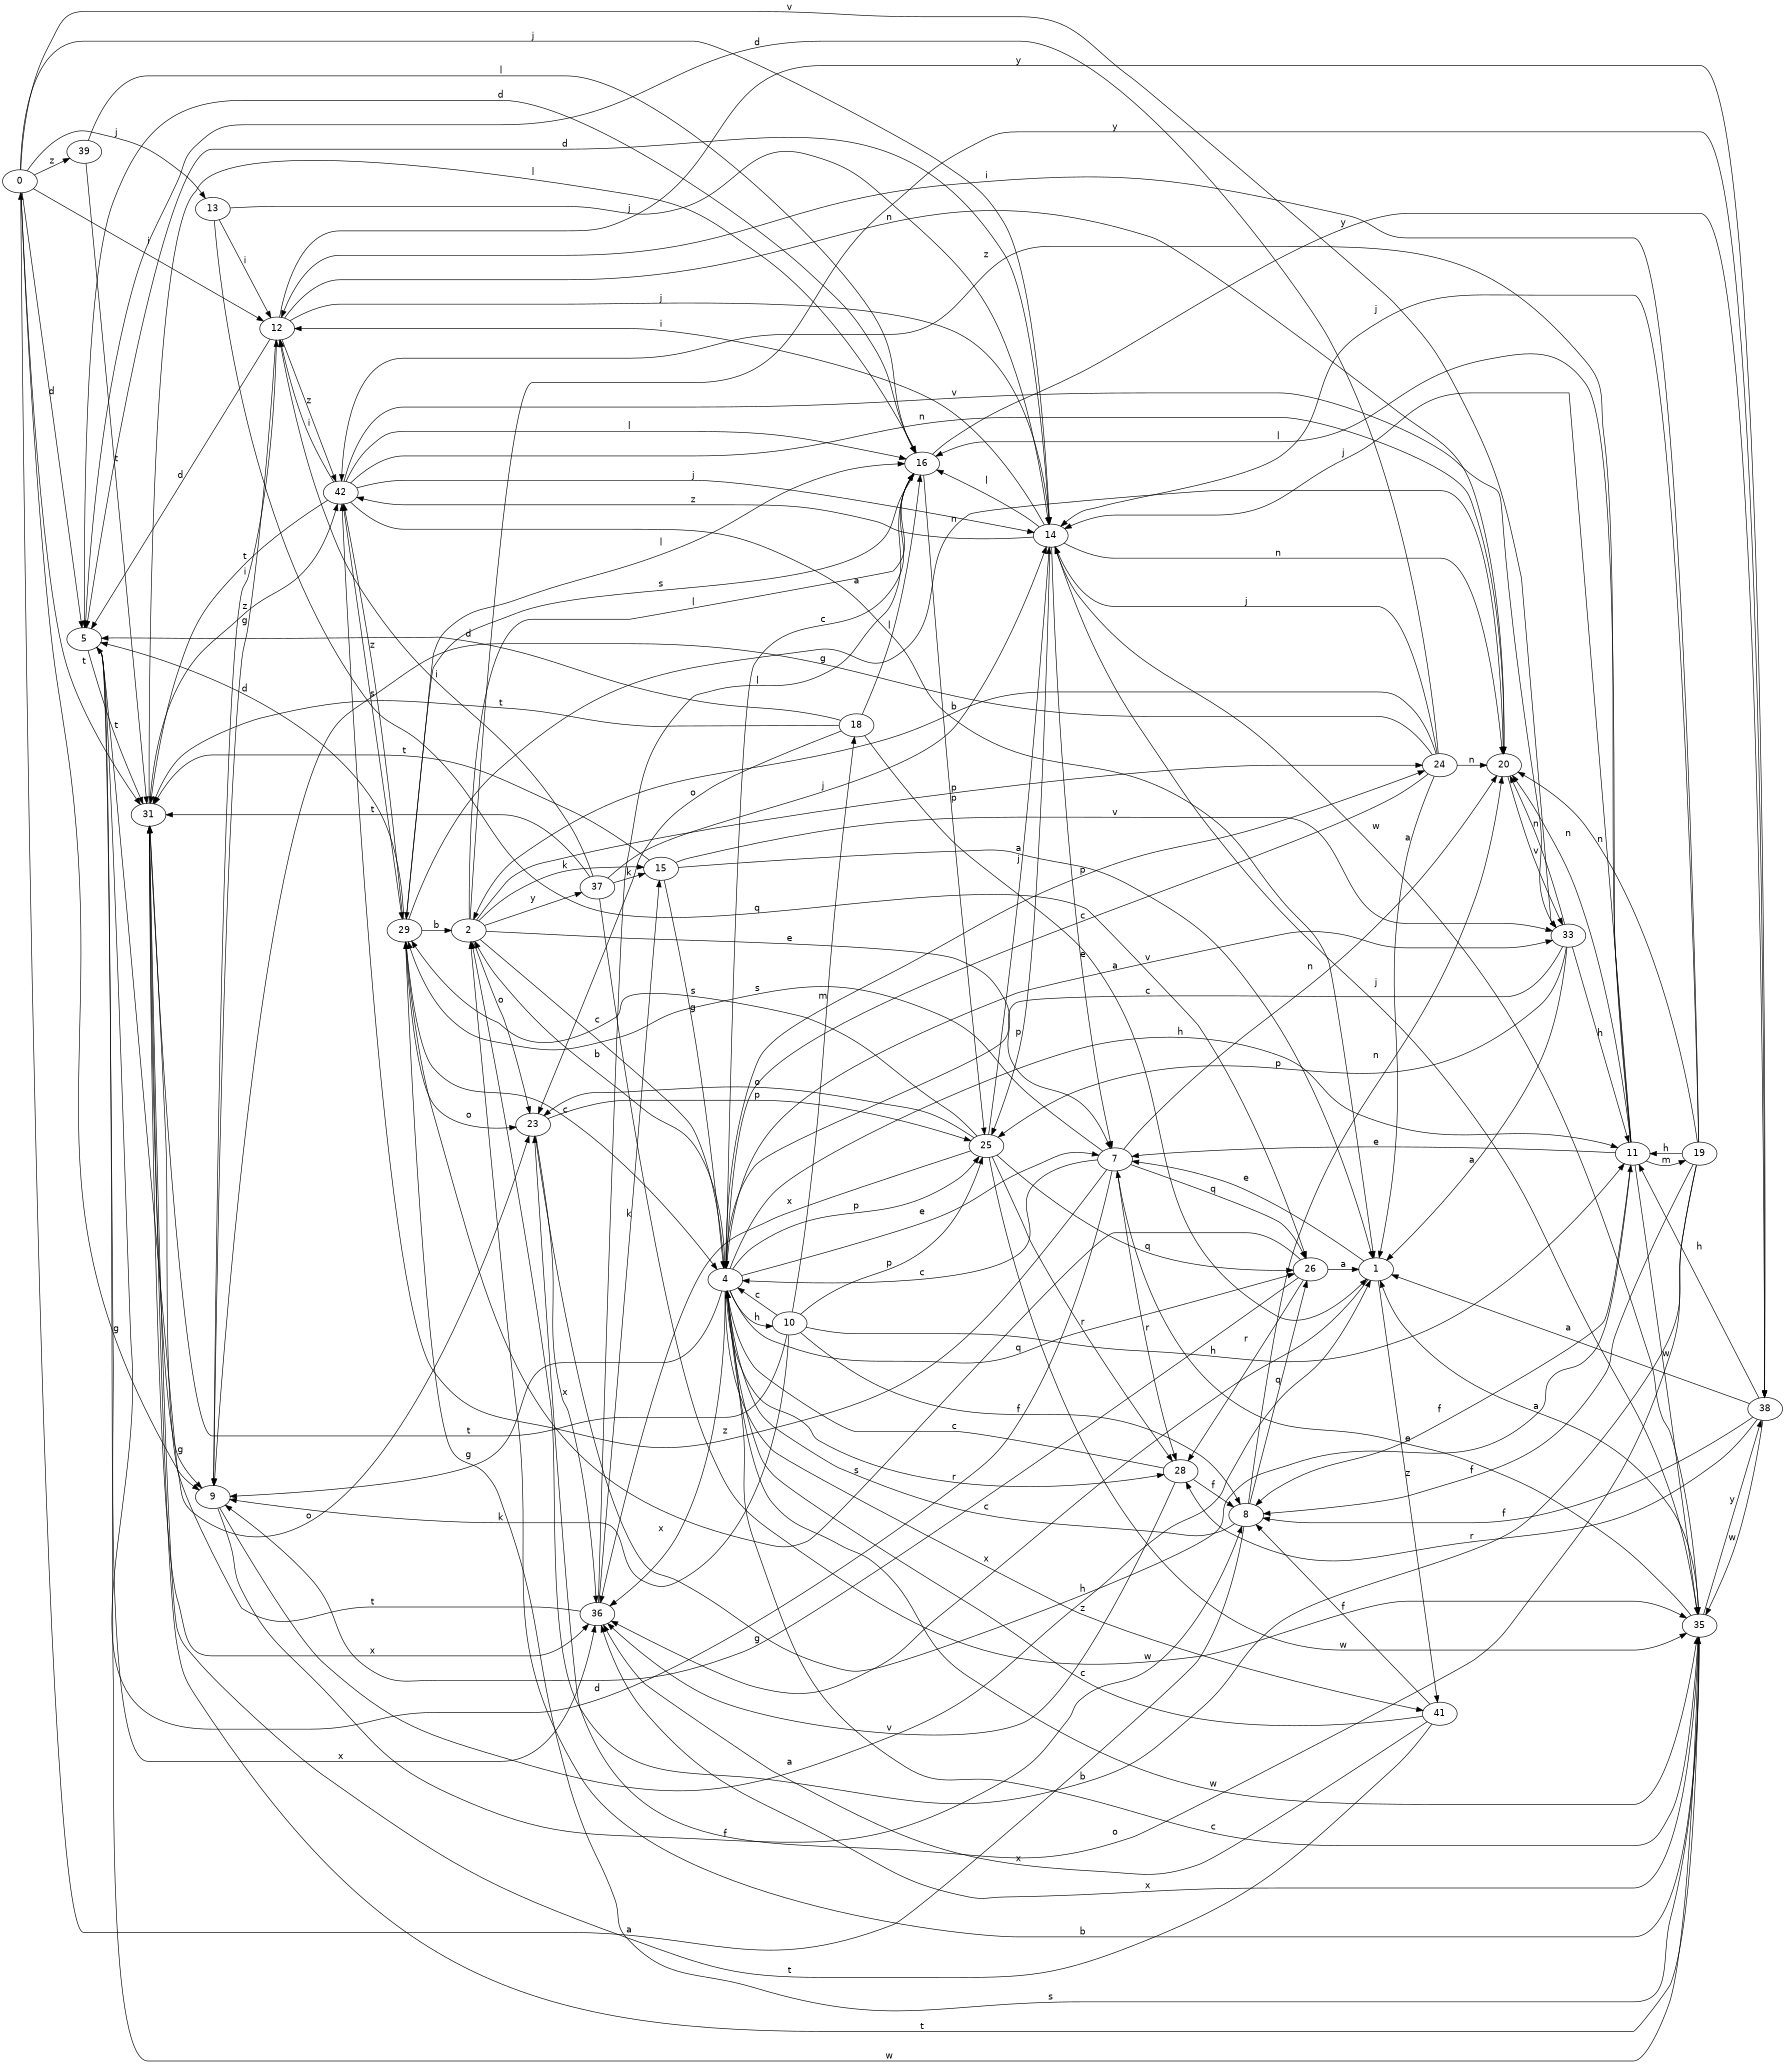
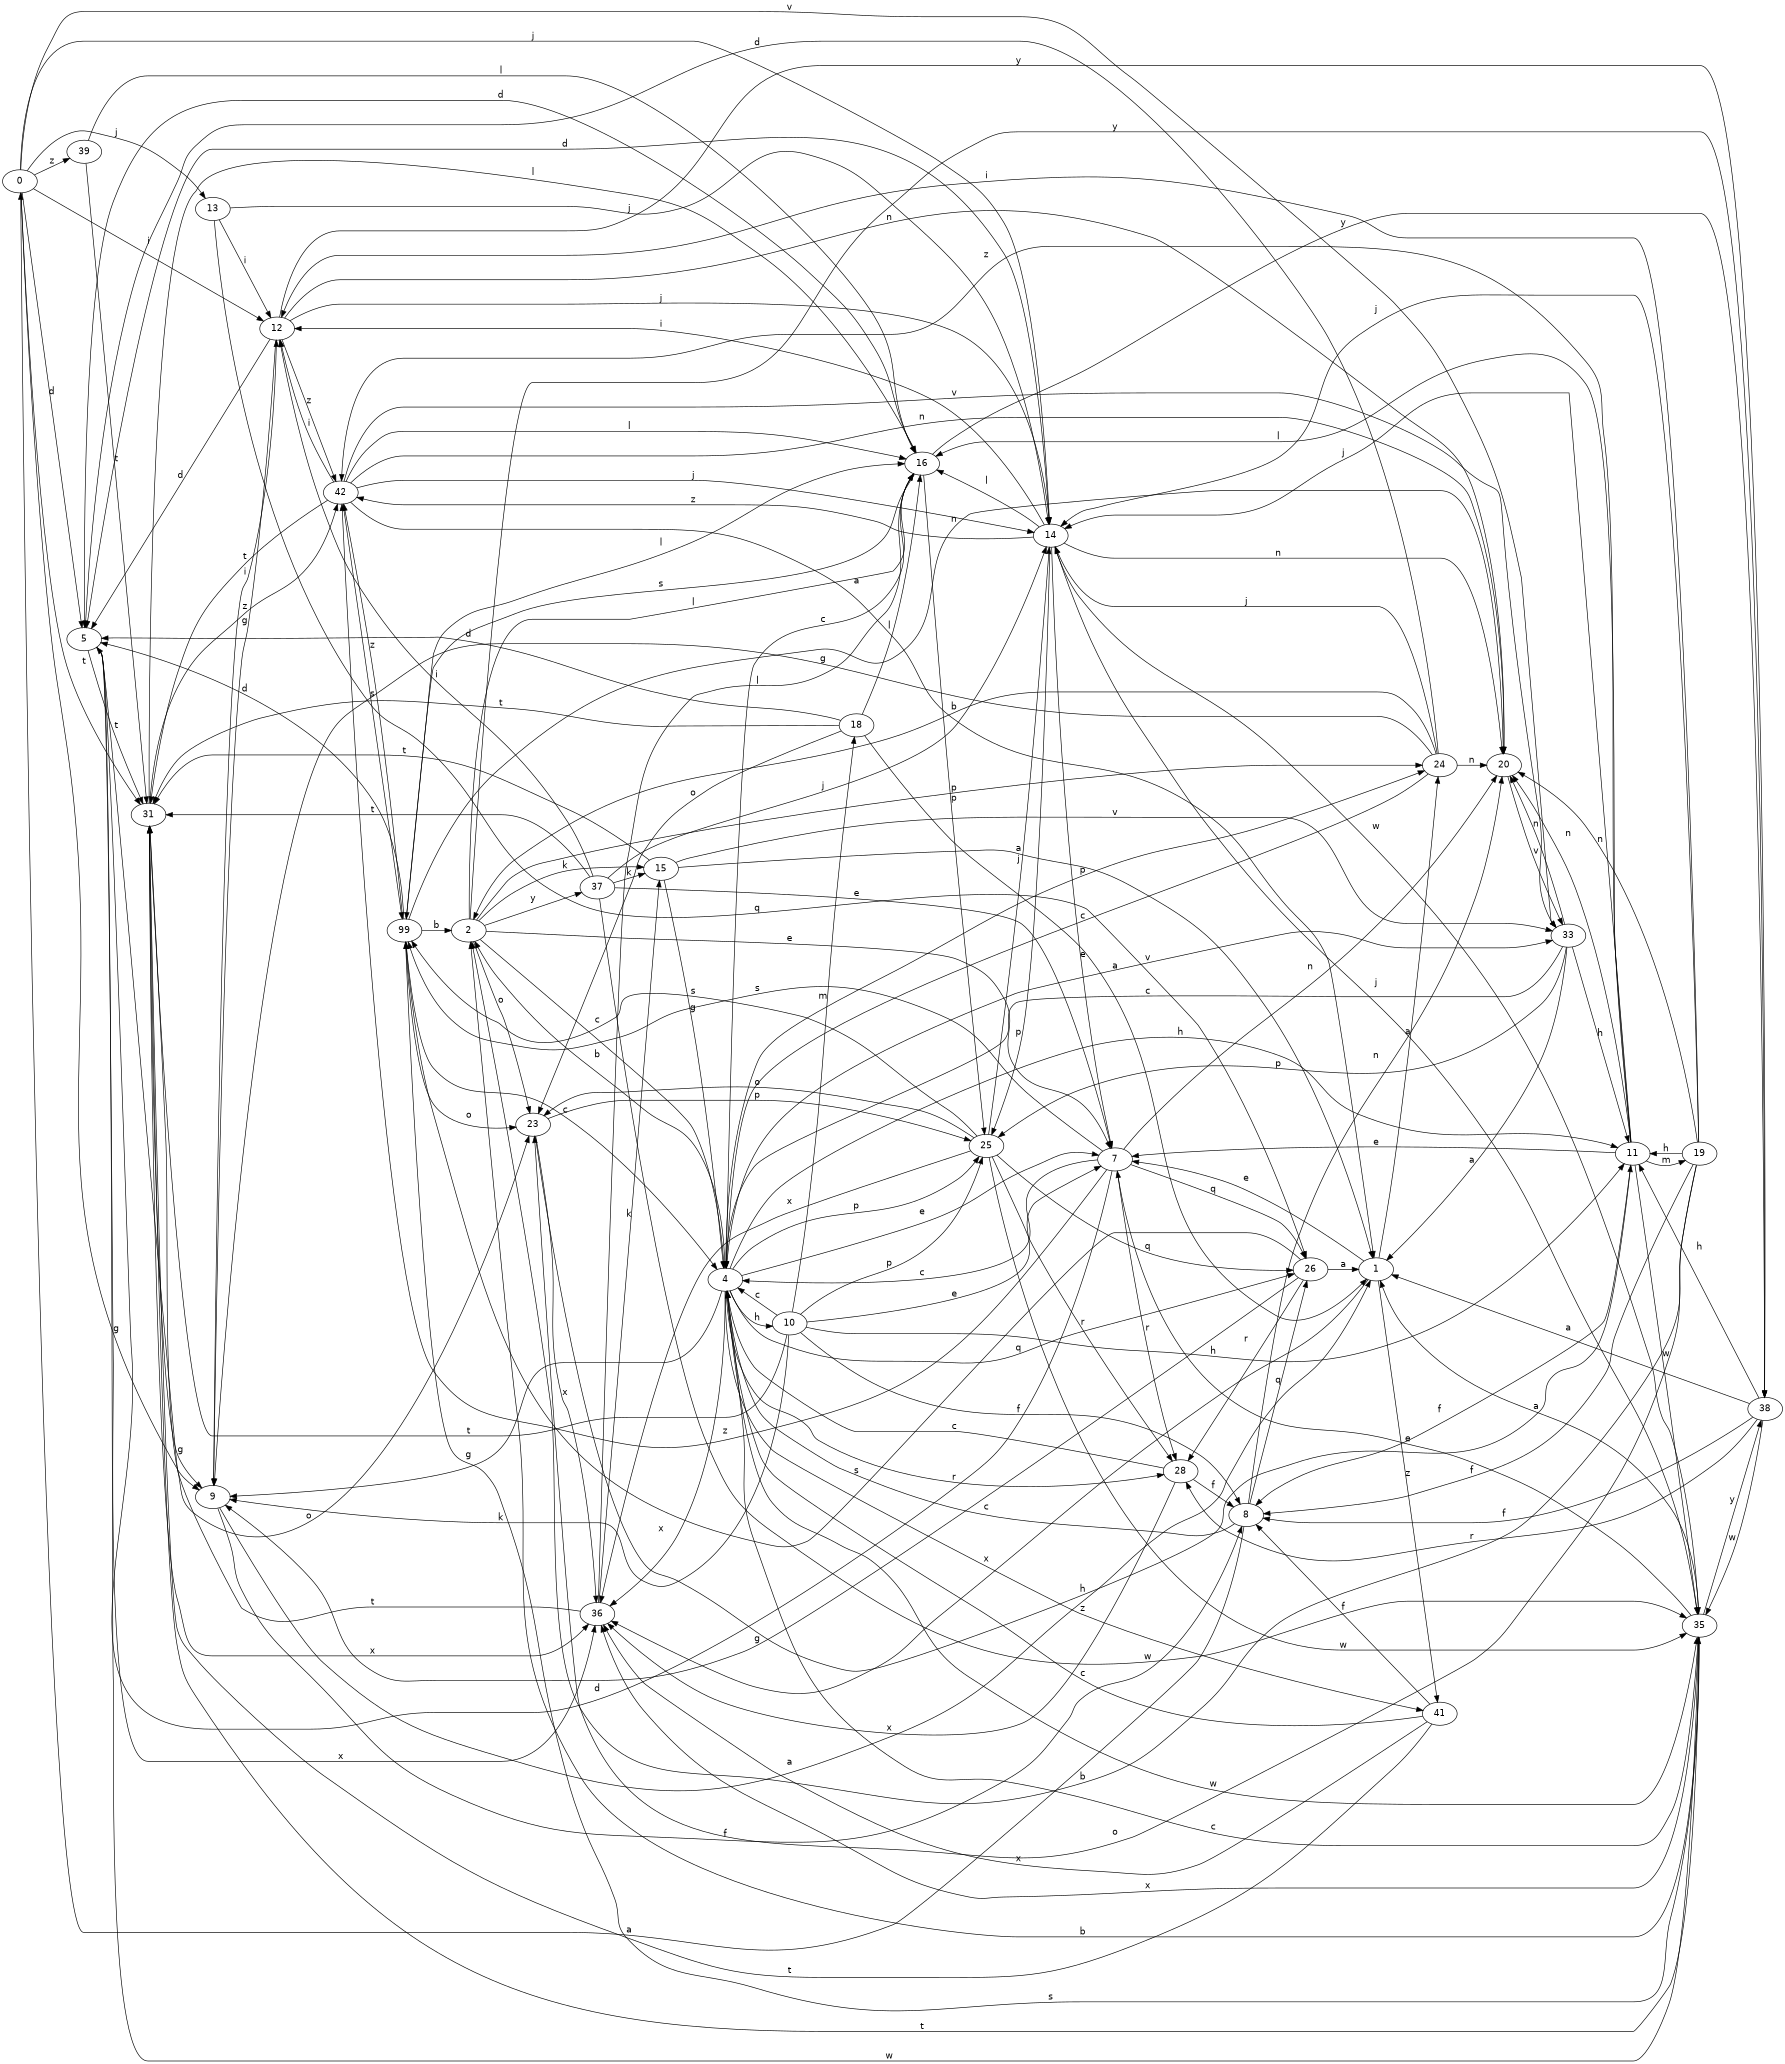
none -> (938, 906)
(404, 931) -> (404, 931)
(1395, 1012) -> (1412, 1021)
none -> (985, 1290)
(889, 1728) -> (889, 1728)
